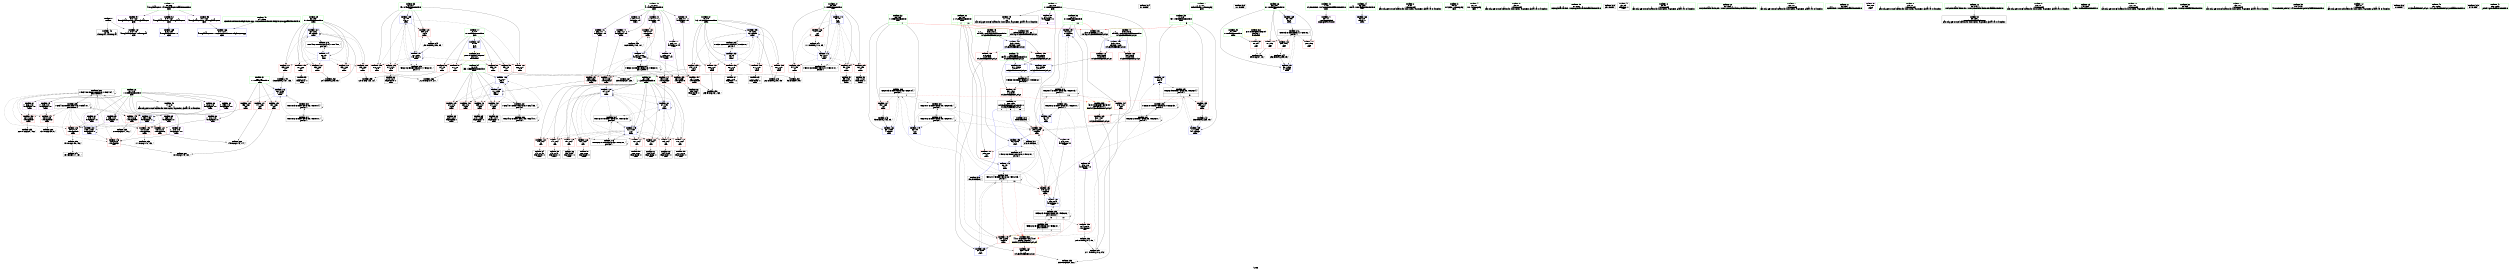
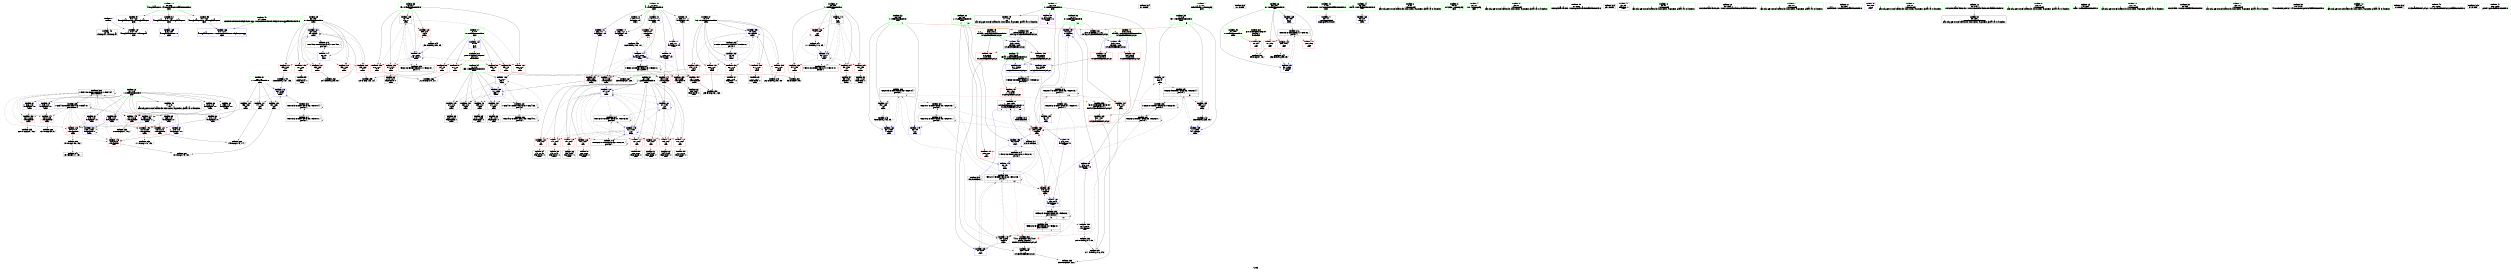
(1011, 95) -> (1011, 95)
